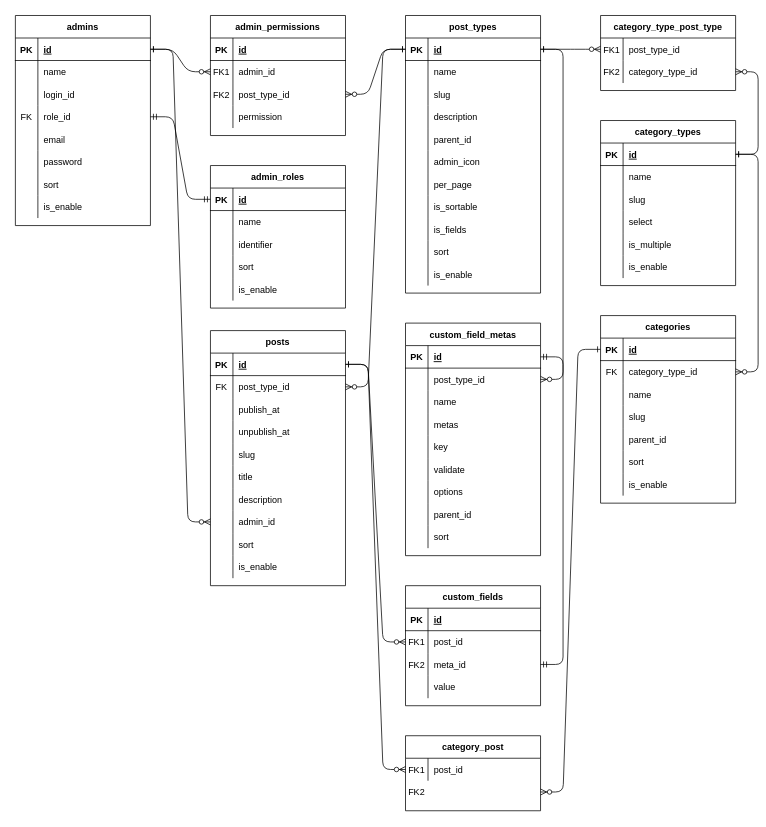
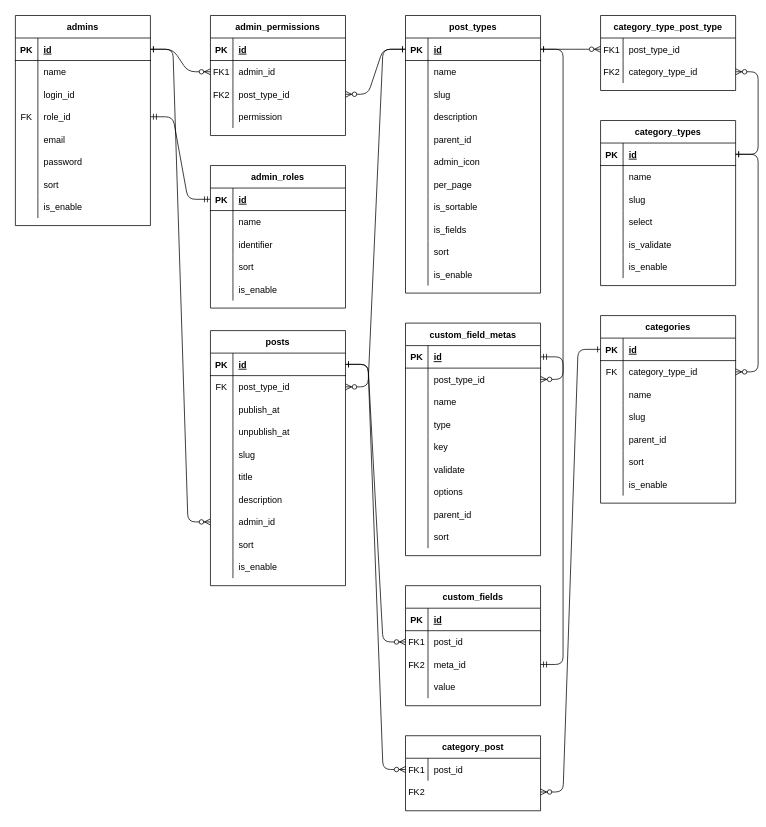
(652, 245) -> (653, 245)
(446, 425) -> (444, 425)
